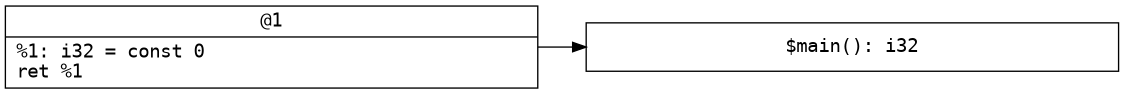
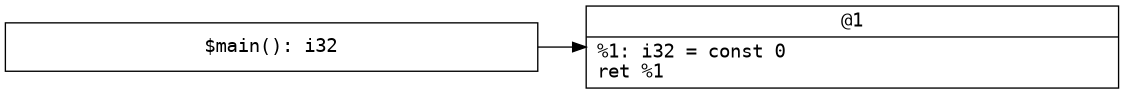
(555, 47) -> (555, 47)
